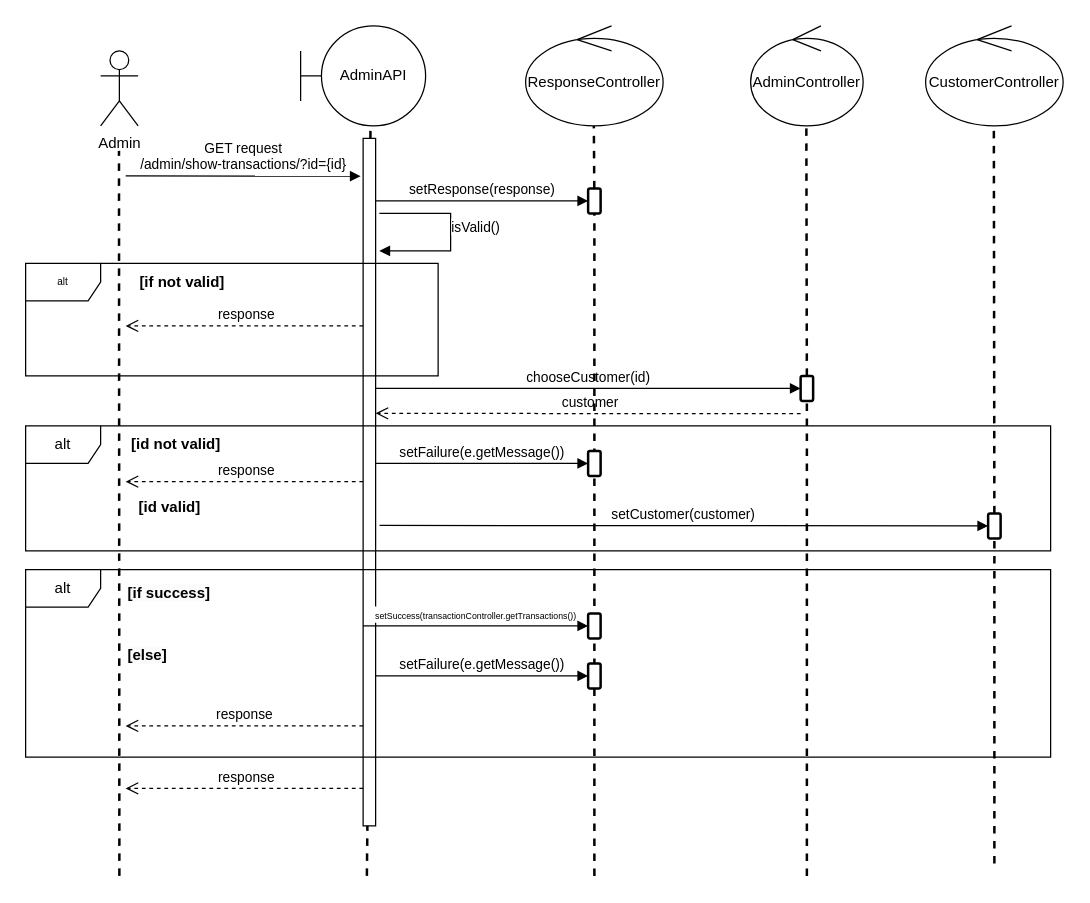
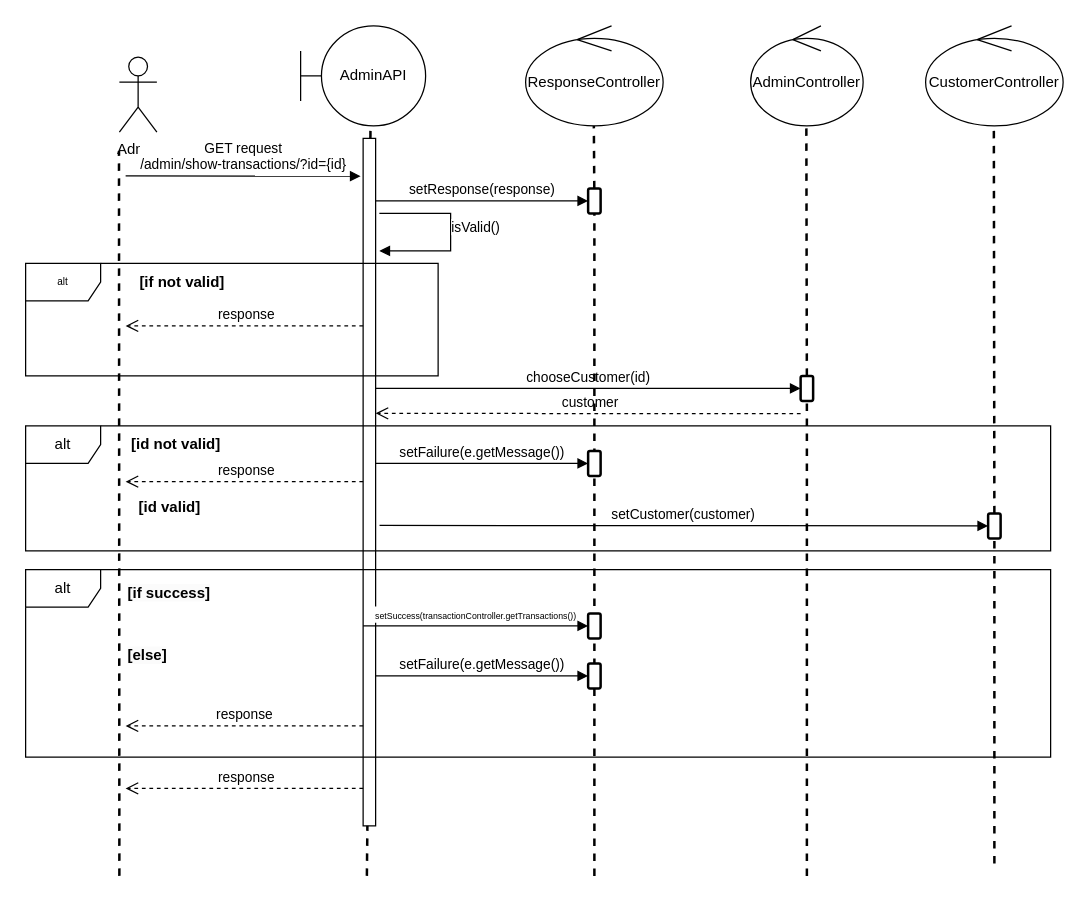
(119, 88) -> (138, 94)
